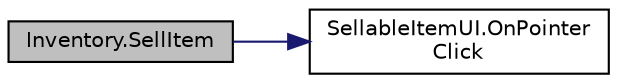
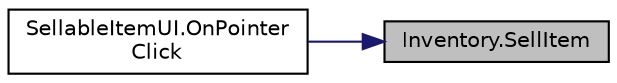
(261, 42) -> (335, 42)
